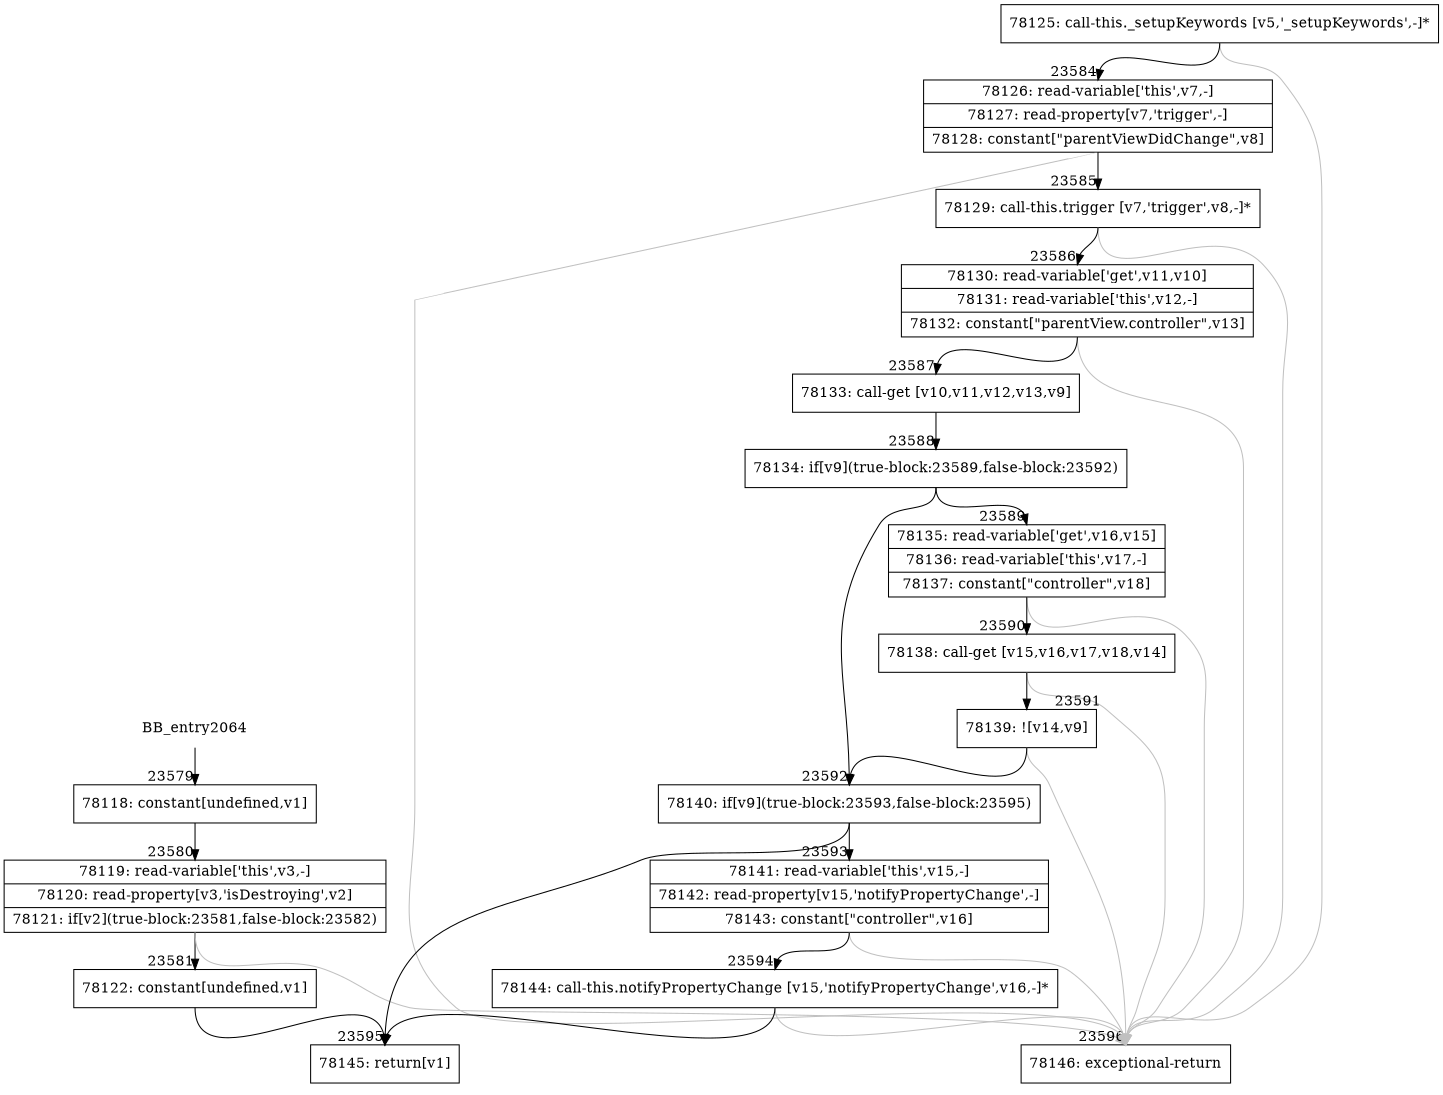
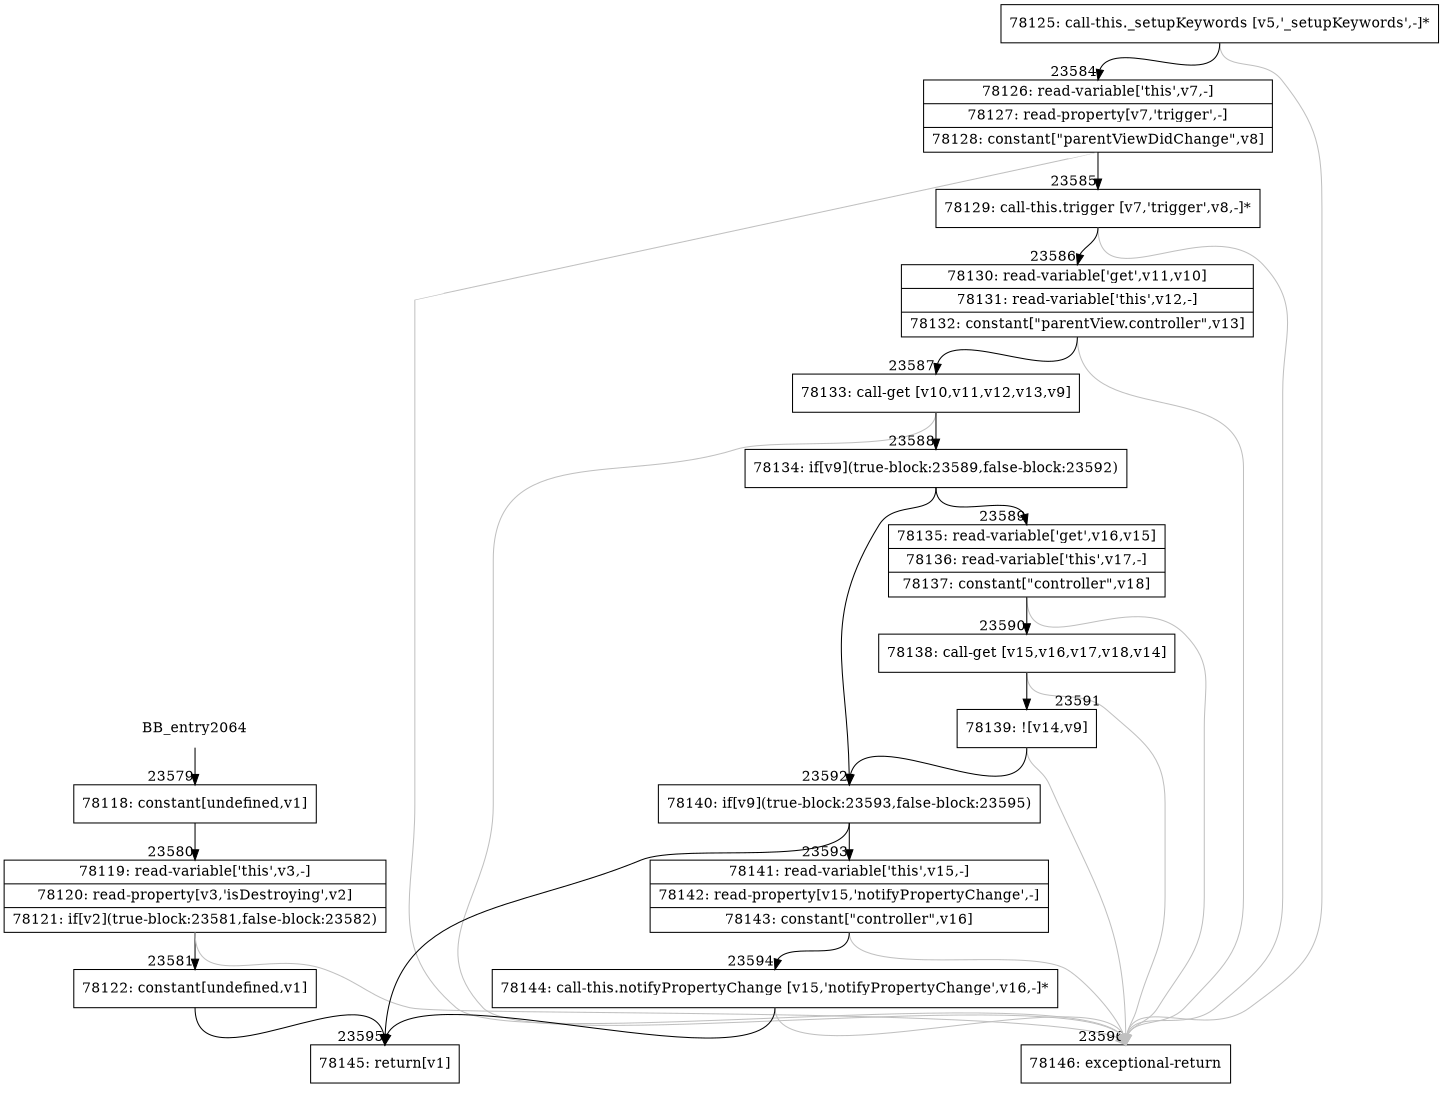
none -> (485, 857)
